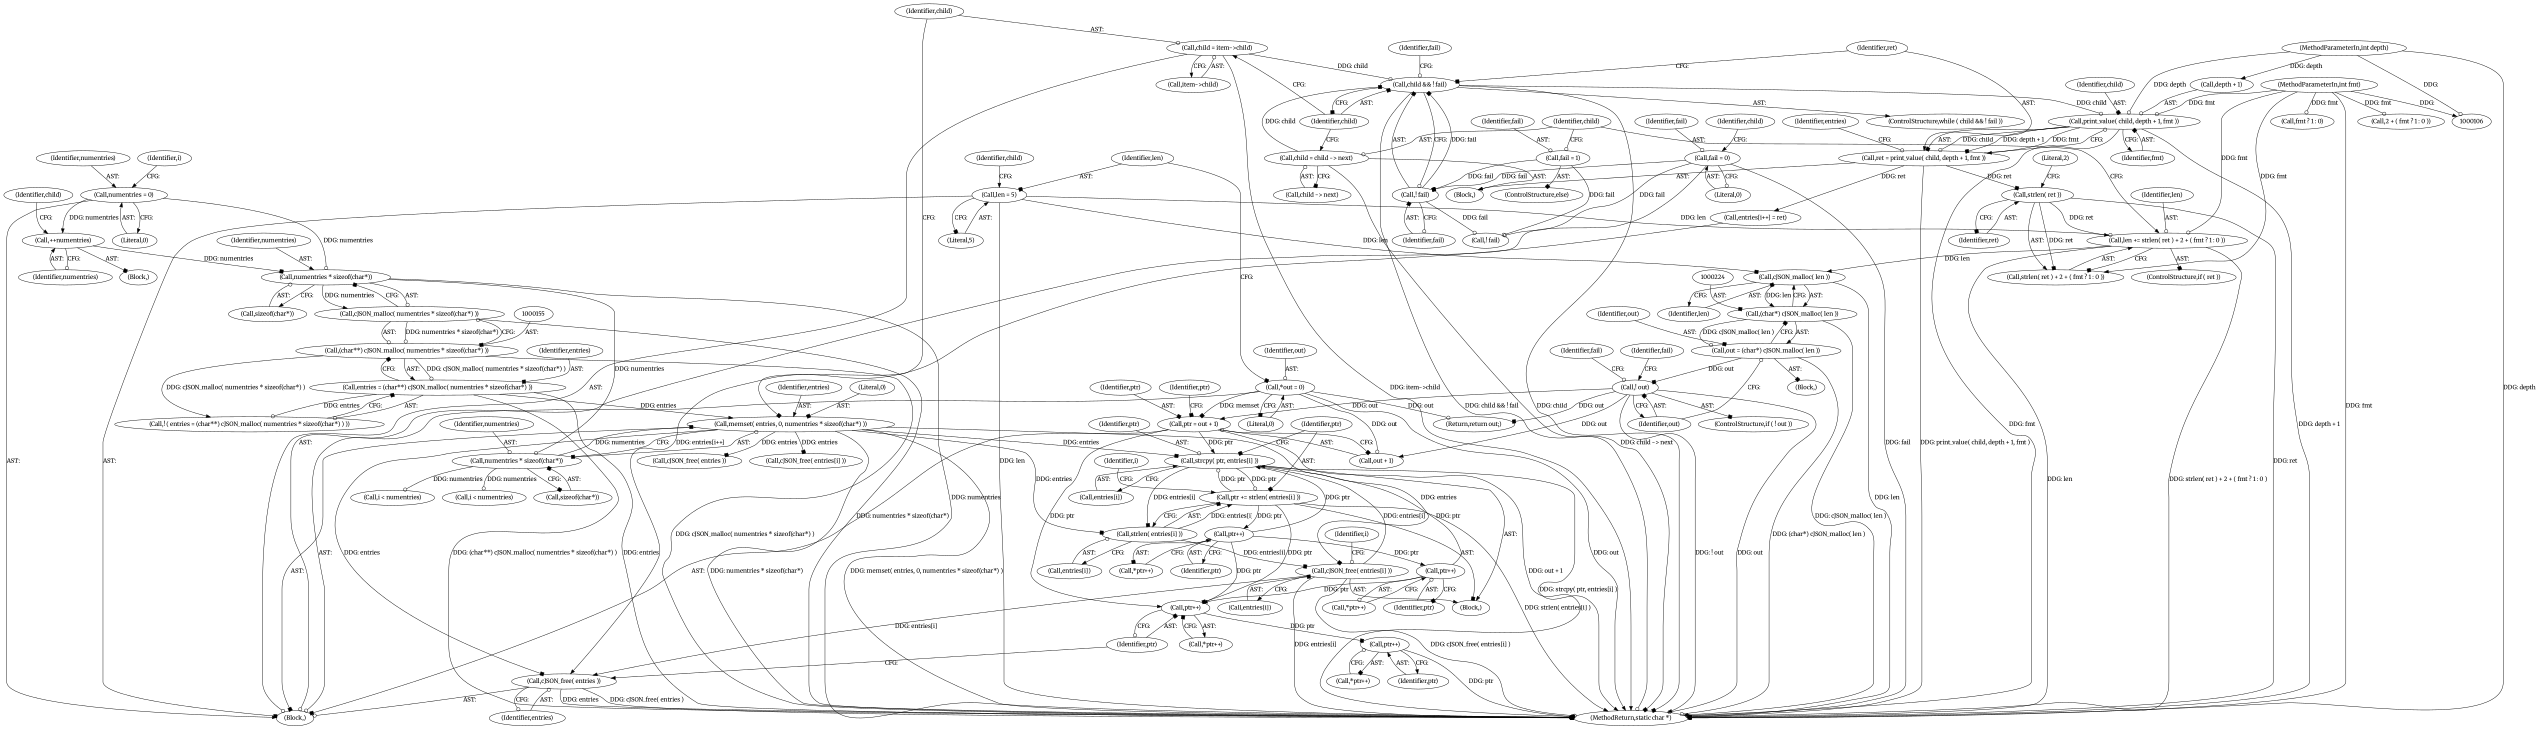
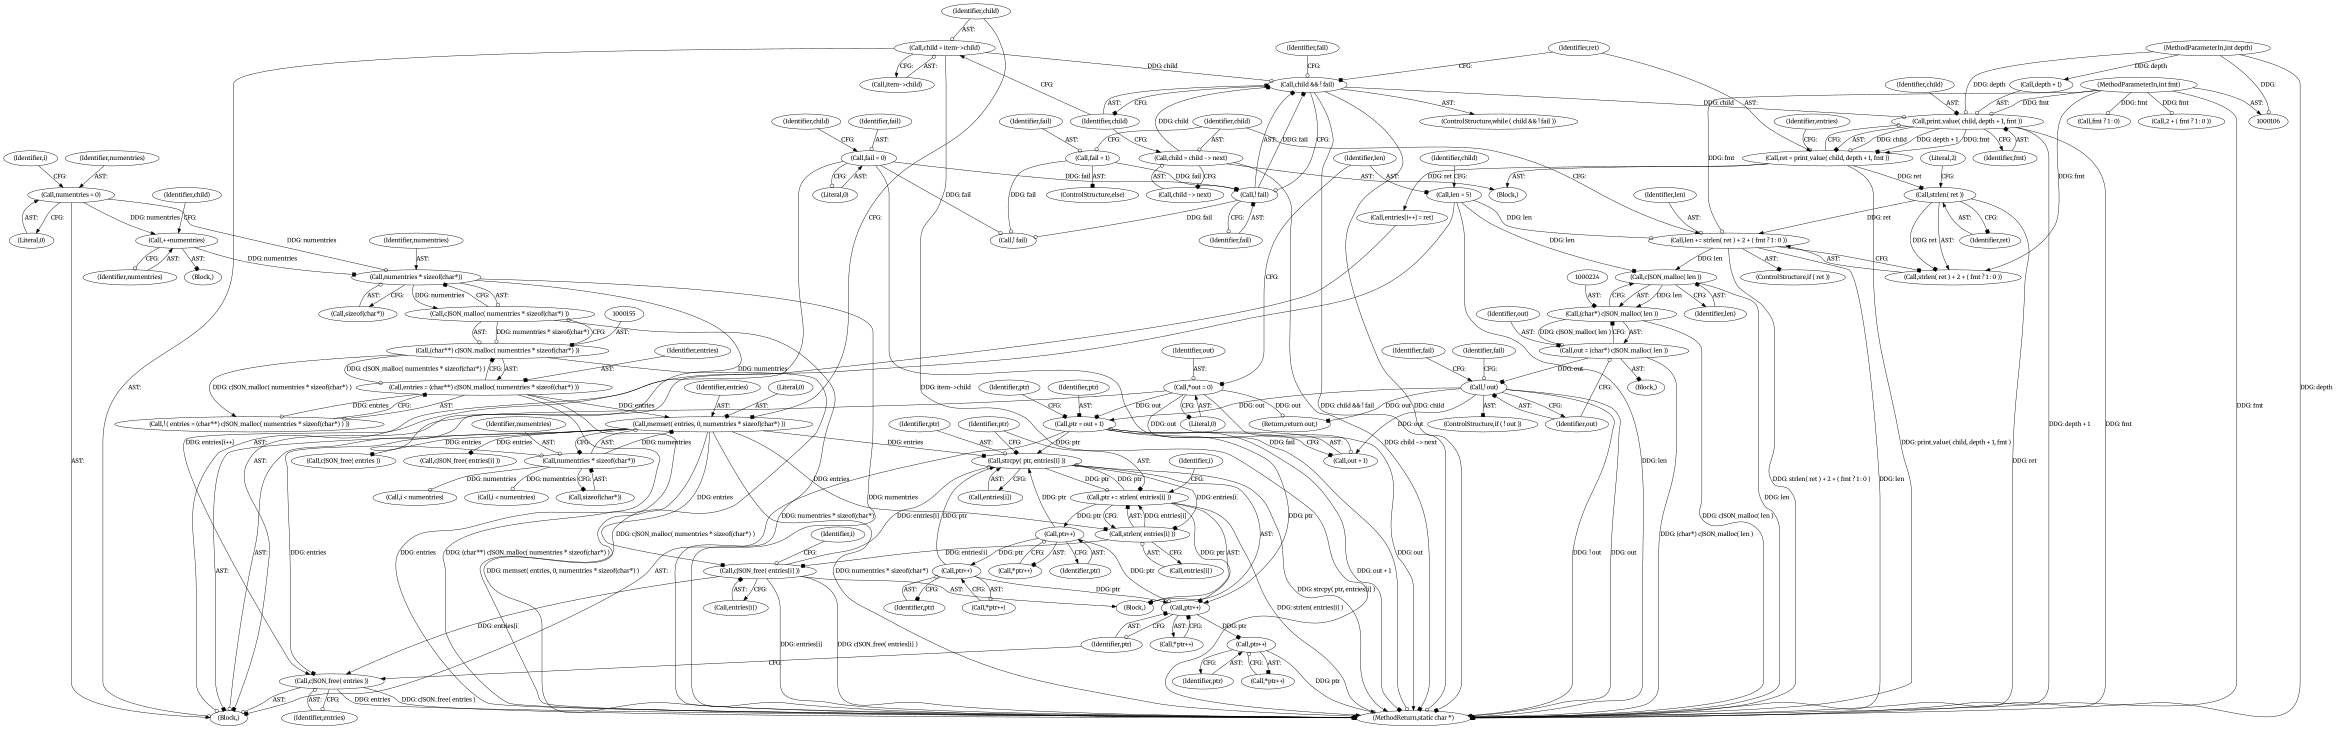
(2428, 103) -> (2258, 103)
(961, 241) -> none
(1240, 406) -> (1149, 406)
